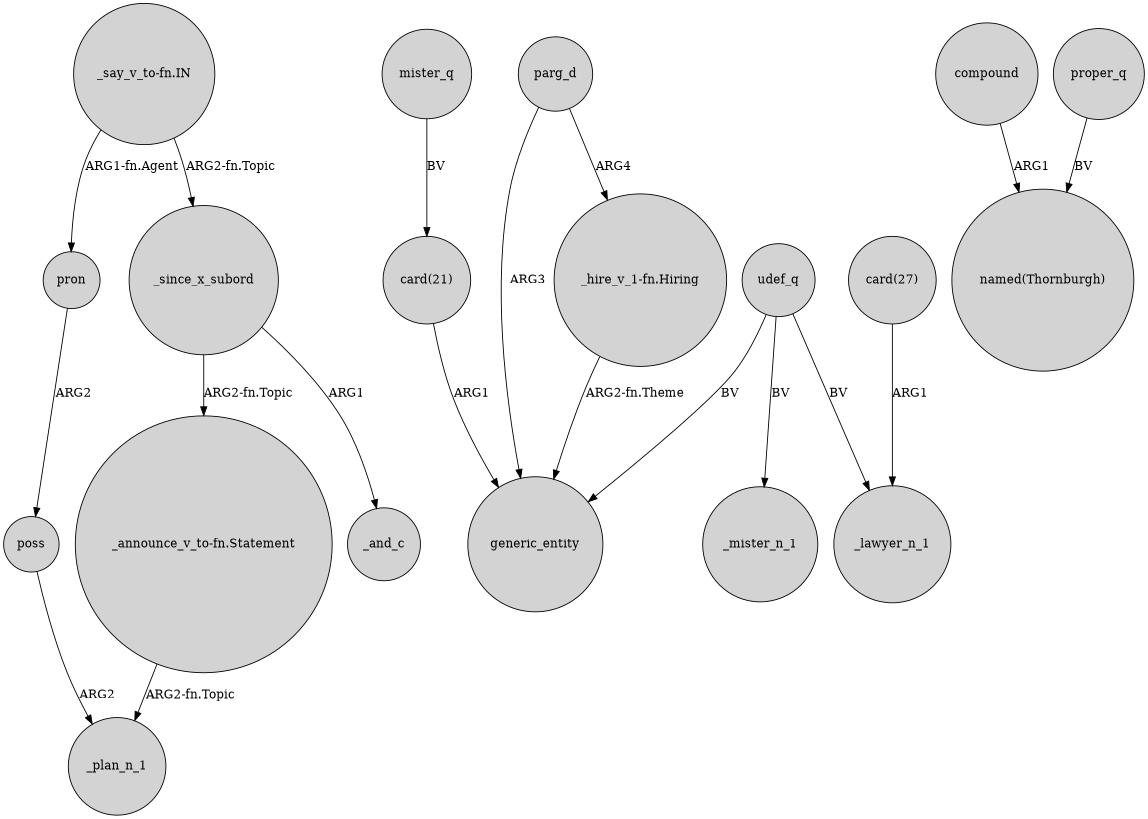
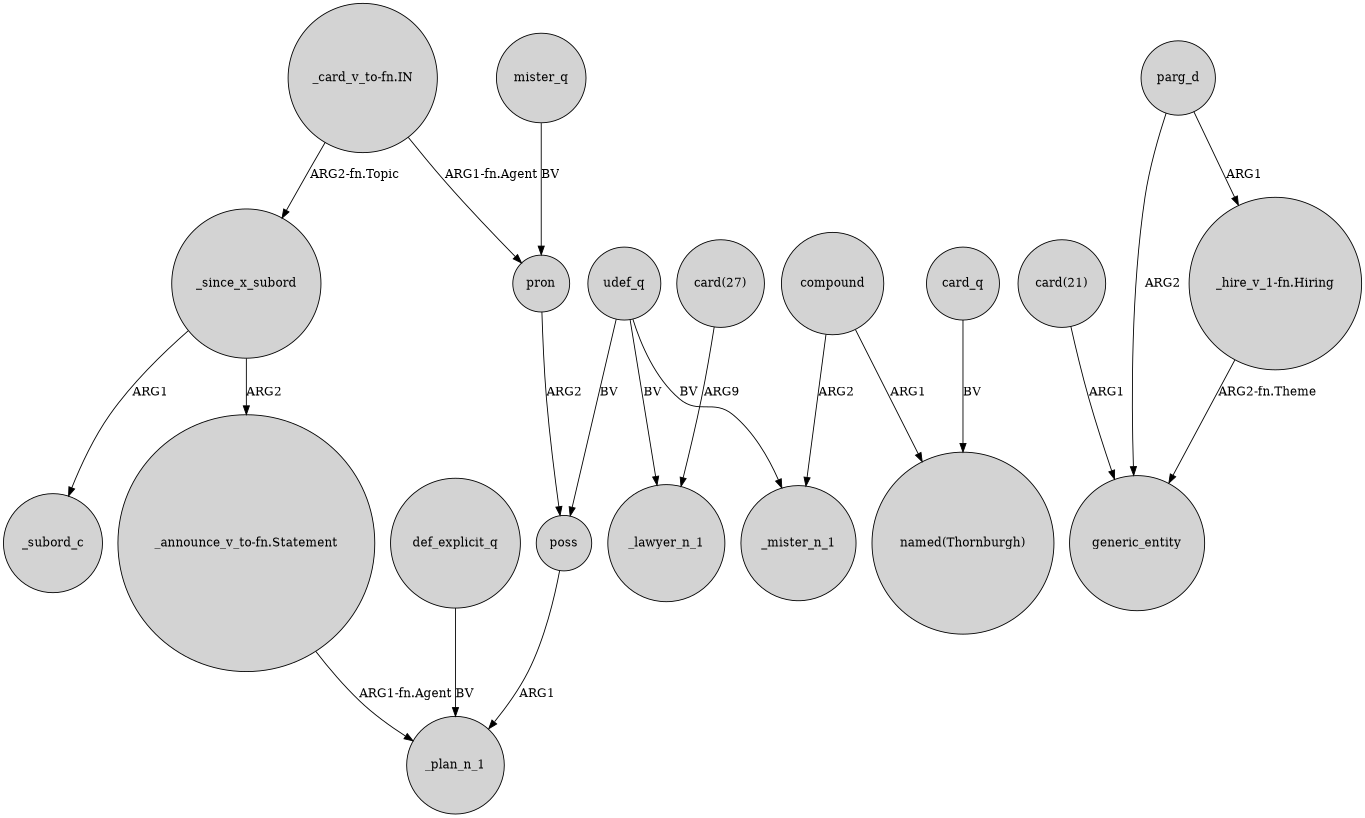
(144, 74) -> (363, 78)
(1099, 74) -> (963, 284)
(614, 167) -> (1244, 175)
(427, 173) -> (541, 185)
(528, 280) -> (1163, 284)
(248, 393) -> (264, 392)
(910, 393) -> (722, 392)
none -> (817, 406)
(692, 415) -> (594, 413)
none -> (455, 543)
(384, 544) -> (53, 543)
(97, 695) -> (537, 694)
(191, 695) -> (406, 694)
